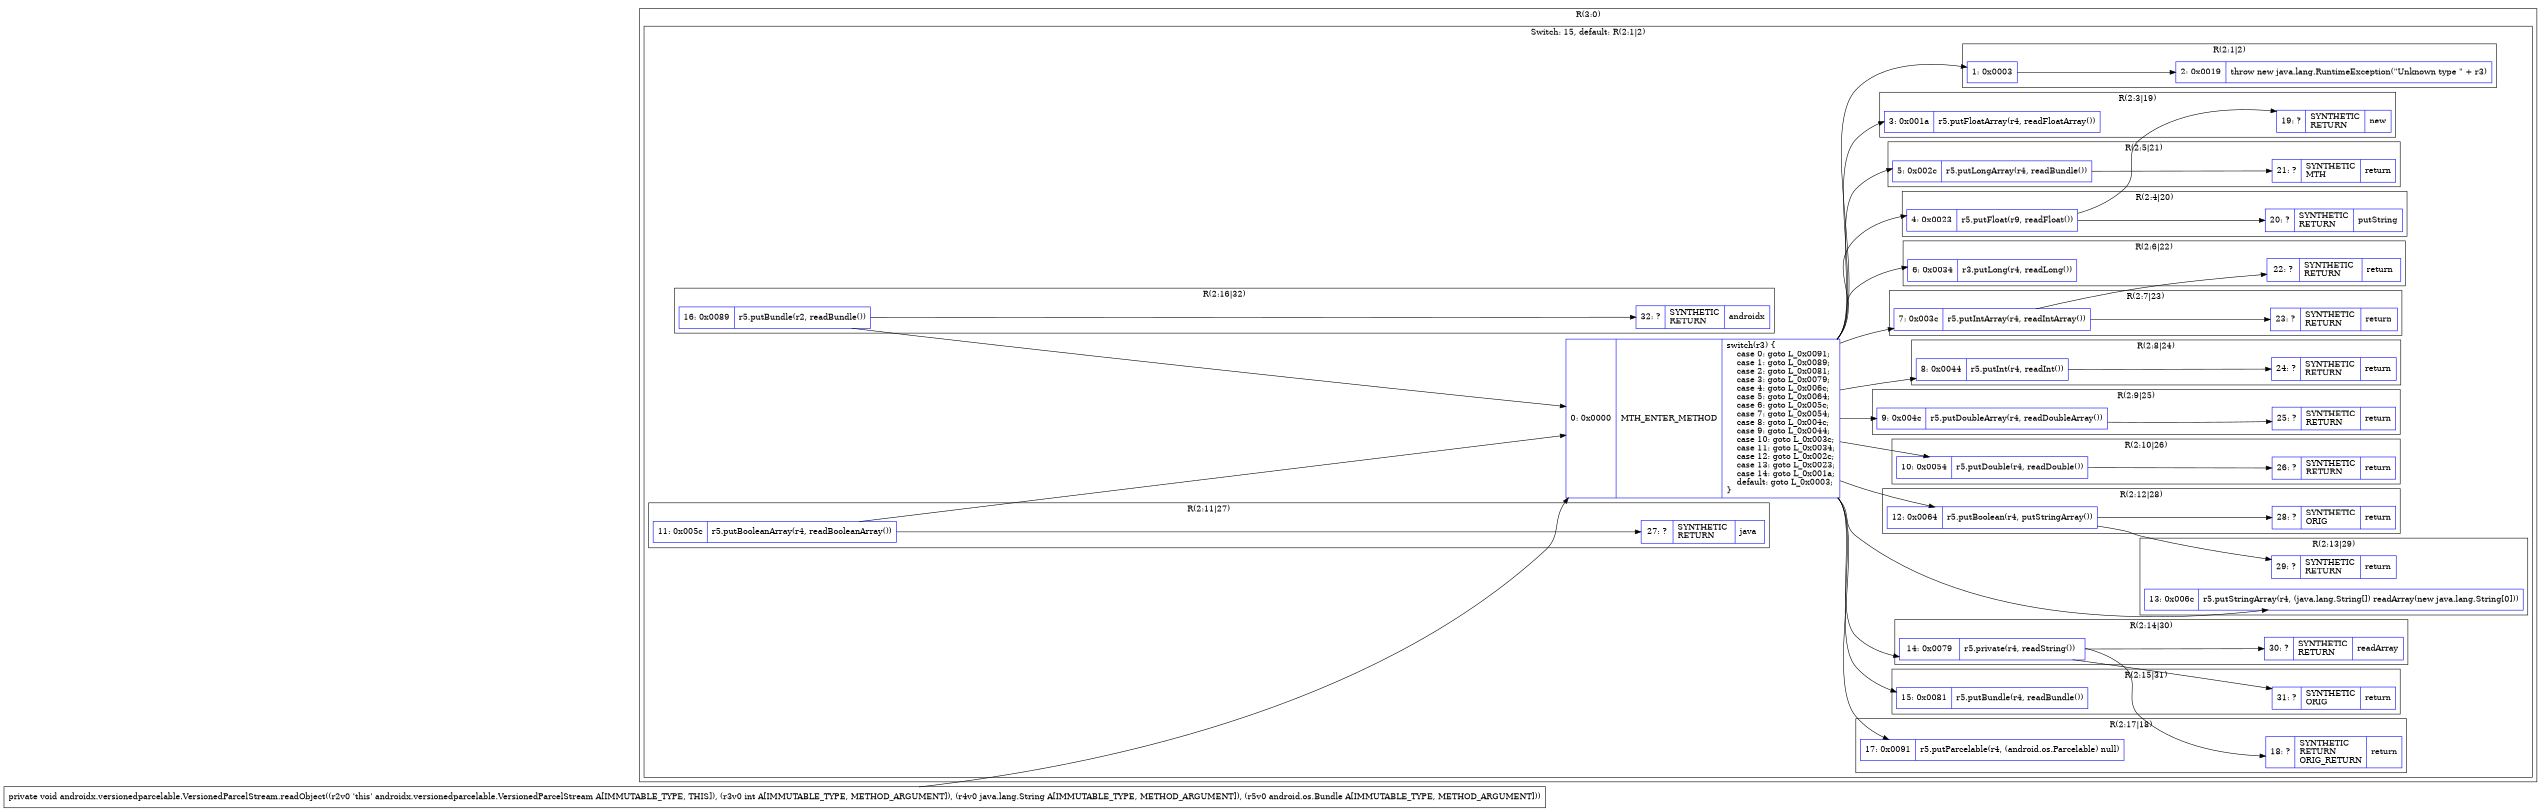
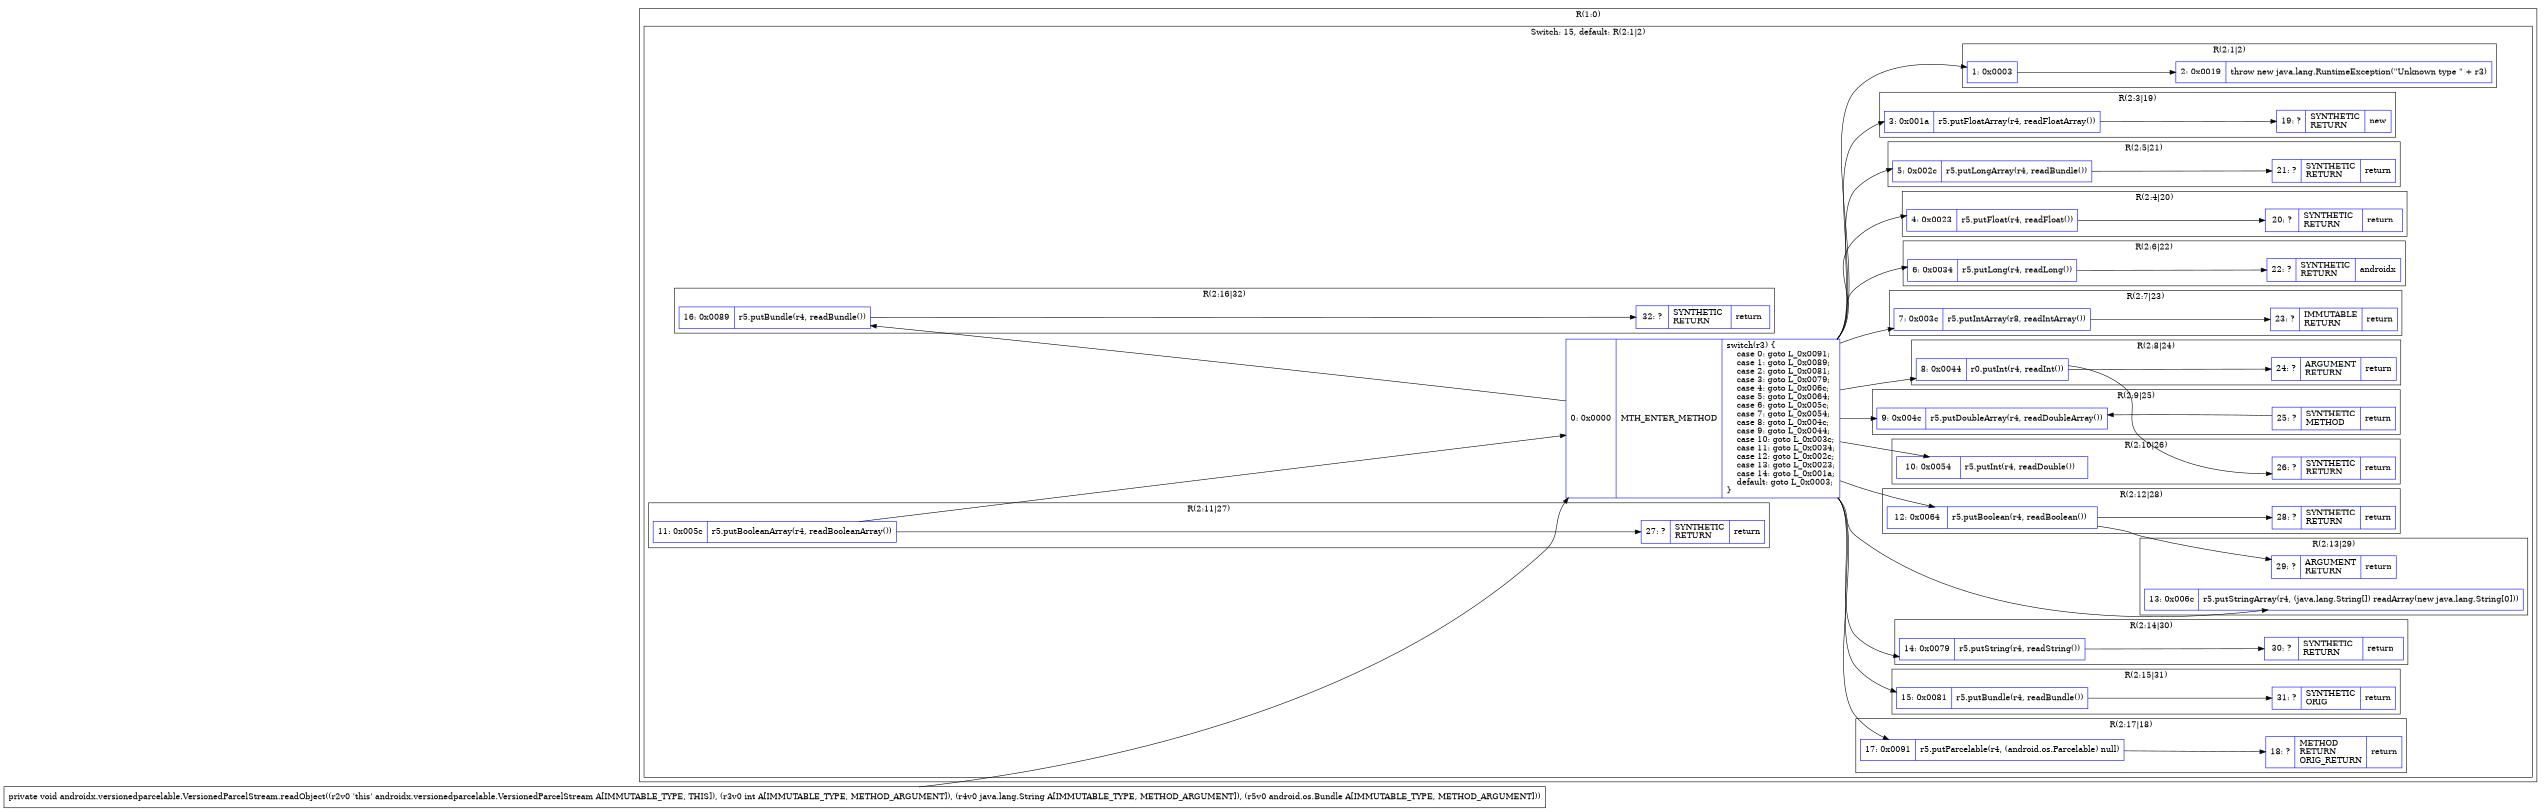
(1588, 15) -> (1588, 15)
(2152, 131) -> (2186, 122)
(2316, 175) -> (2324, 175)
(2017, 220) -> (2017, 220)
(2378, 220) -> (2380, 220)
(2017, 270) -> (2017, 270)
(2380, 270) -> (2378, 270)
(2187, 282) -> (2169, 270)
(2330, 315) -> (2331, 315)
(802, 317) -> (802, 317)
(1747, 317) -> (1749, 317)
(2017, 319) -> (2017, 319)
(2330, 364) -> (2331, 364)
(1206, 368) -> (1221, 362)
(2017, 369) -> (2017, 369)
(2187, 422) -> (2193, 415)
(2324, 423) -> (2325, 423)
(2020, 467) -> (2020, 467)
(2177, 468) -> (2148, 443)
(2020, 517) -> (2020, 517)
(2317, 522) -> (2324, 522)
(1748, 532) -> (1747, 532)
(2330, 563) -> (2331, 563)
(2378, 648) -> (2381, 648)
(2020, 649) -> (2020, 649)
(2169, 673) -> (2177, 698)
(2152, 726) -> (2192, 751)
(2324, 743) -> (2319, 743)
